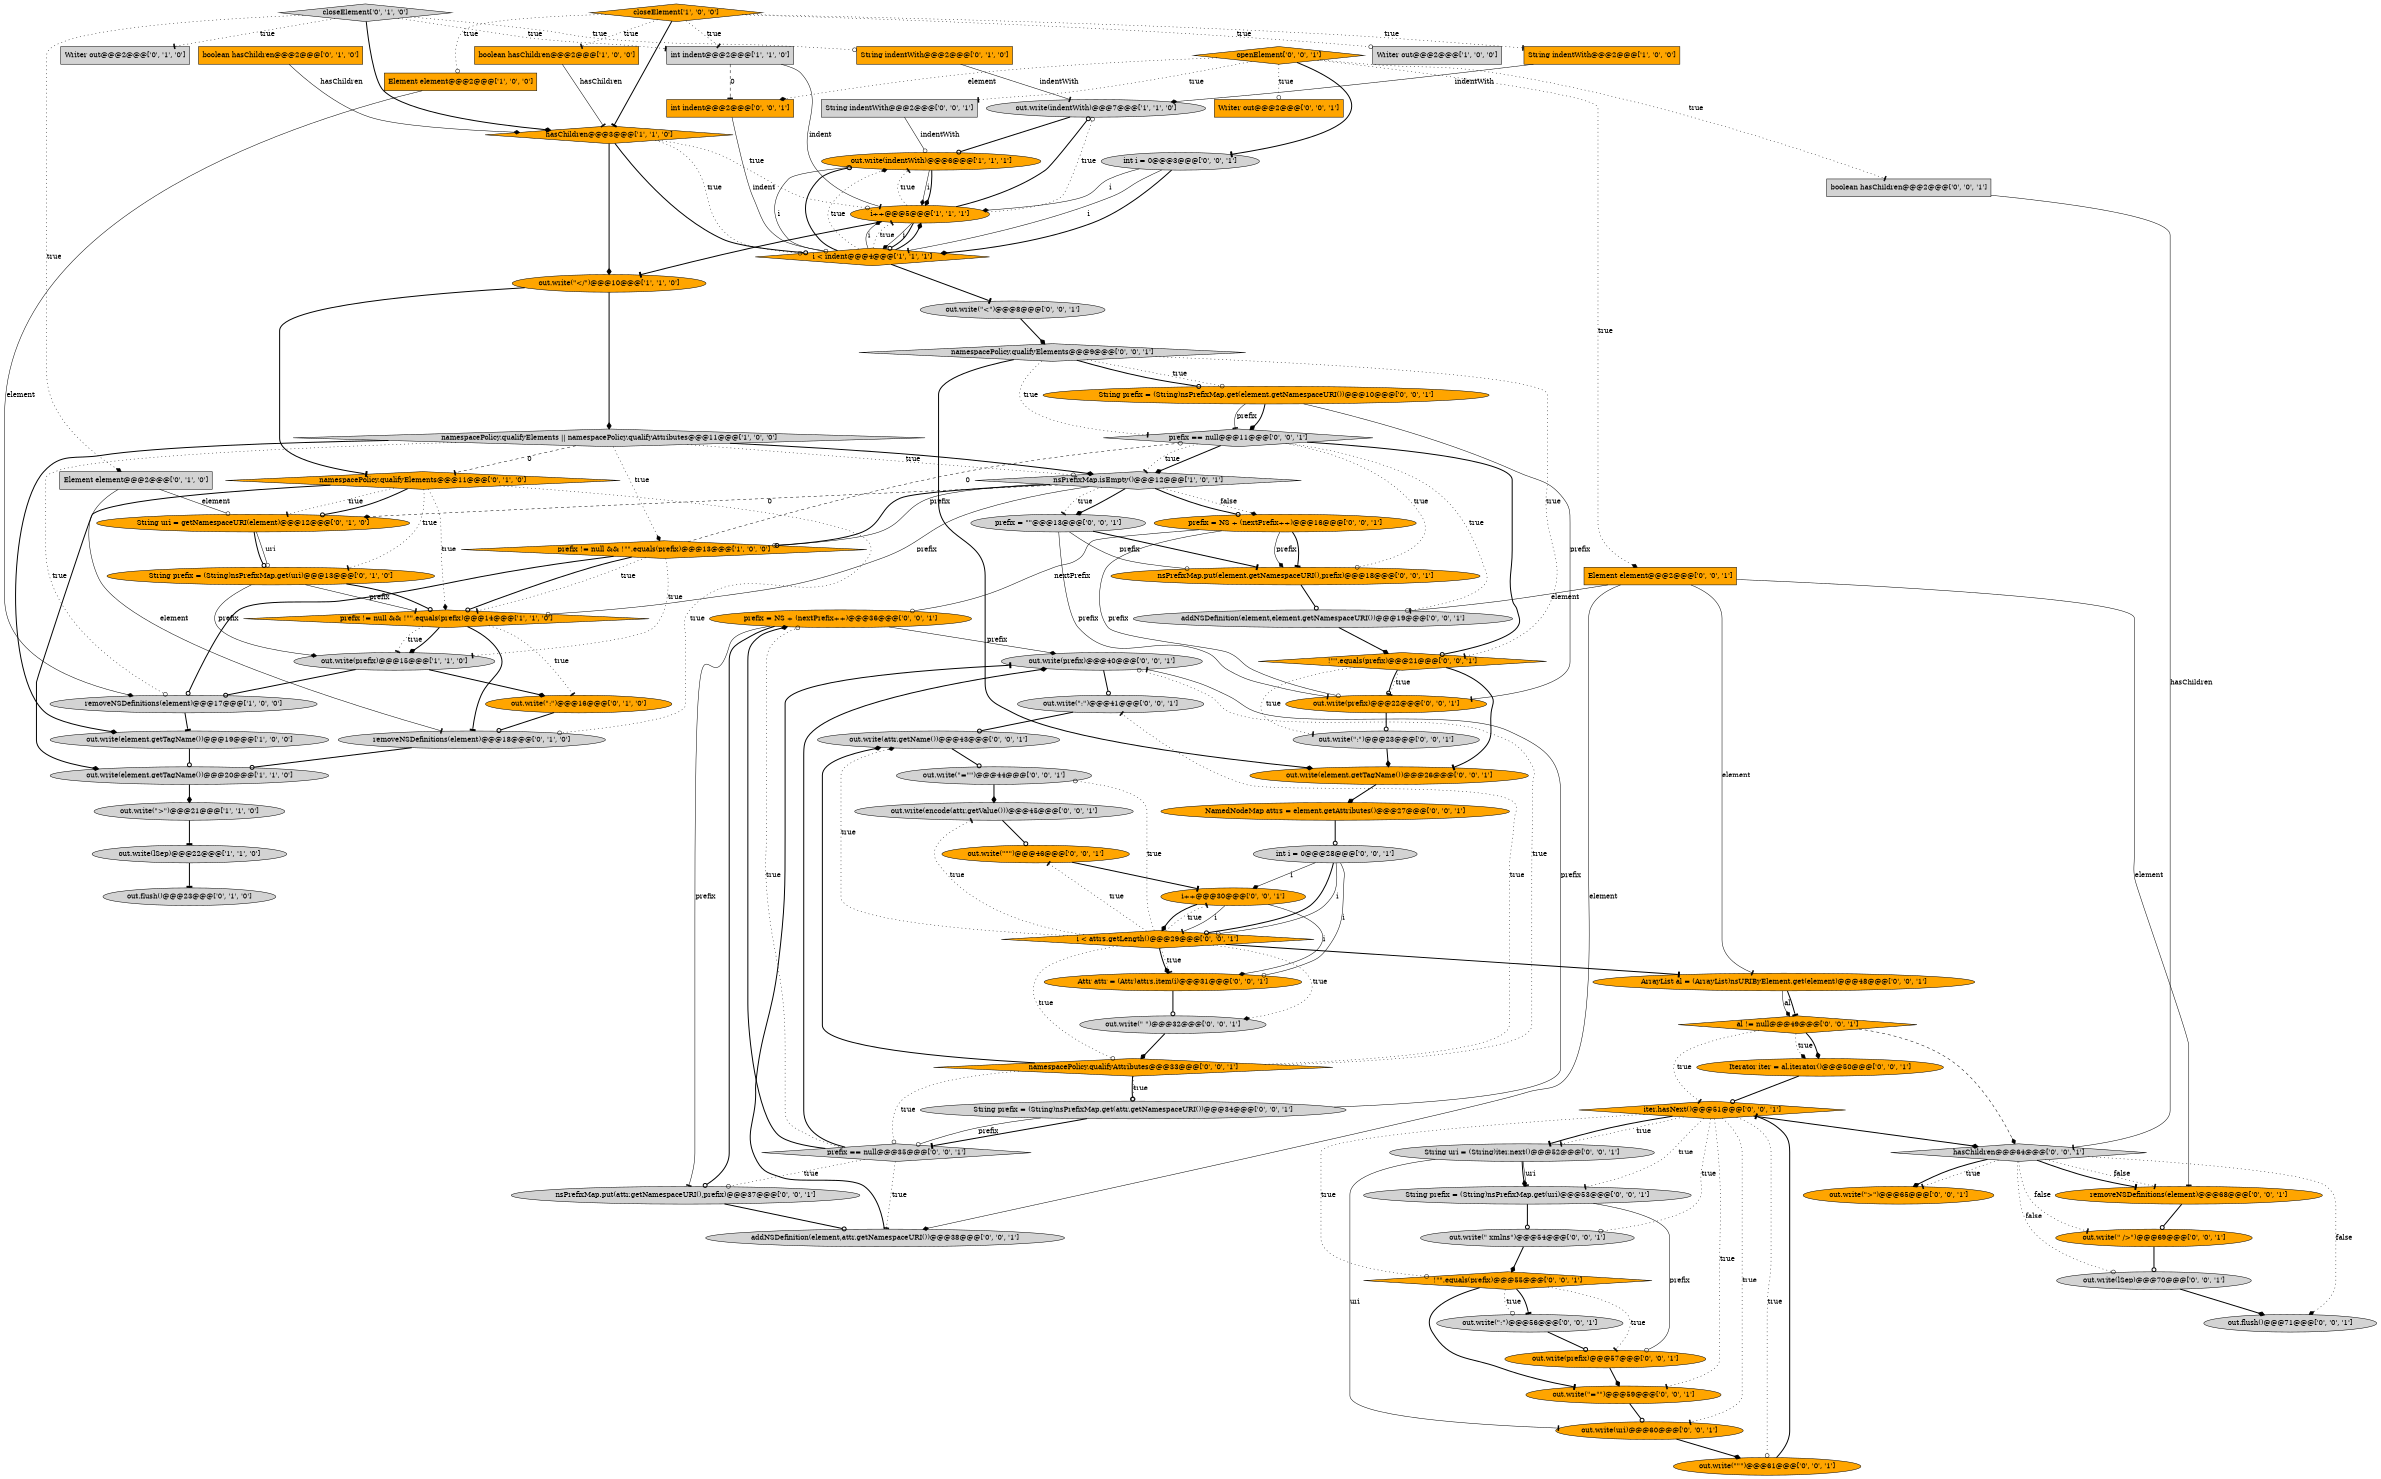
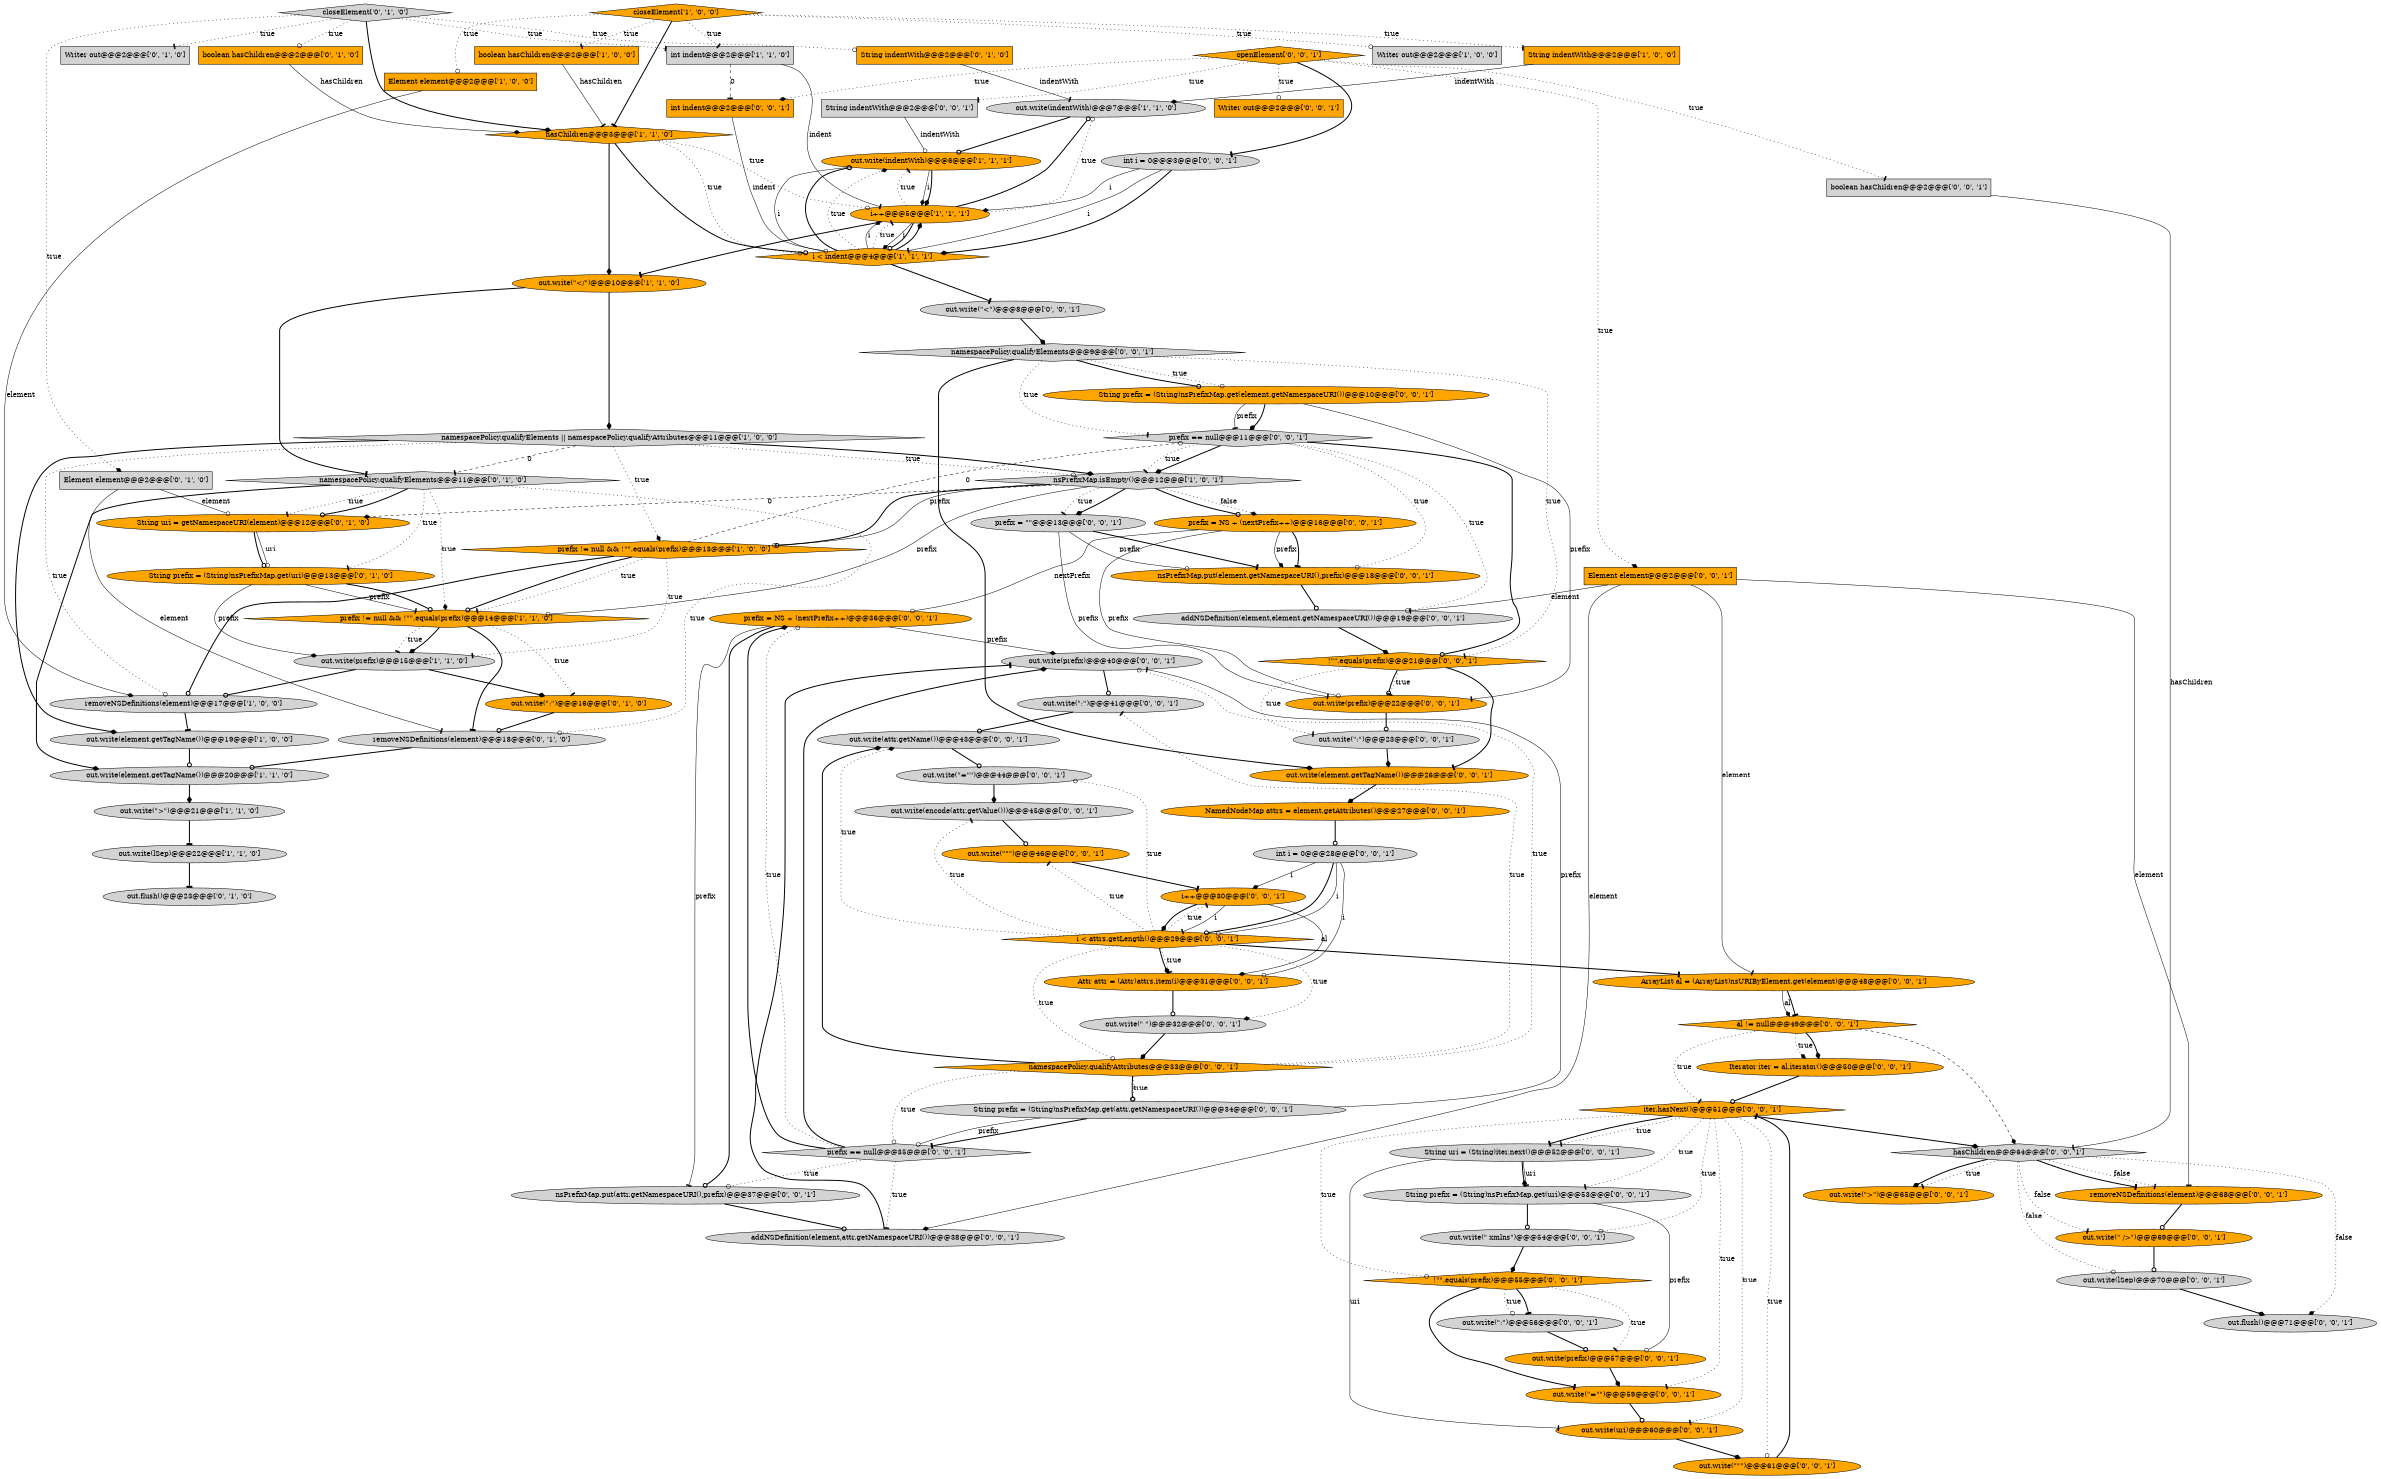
none -> (326, 32)
(982, 82) -> (982, 82)
(423, 480) -> (423, 480)
(1324, 939) -> (1324, 939)
